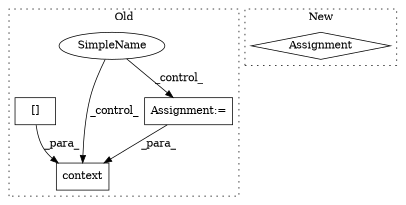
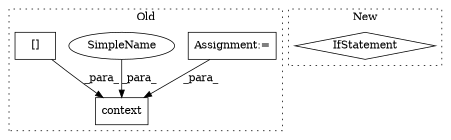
(321, 46) -> (365, 46)
(147, 76) -> none
(114, 111) -> (139, 79)
